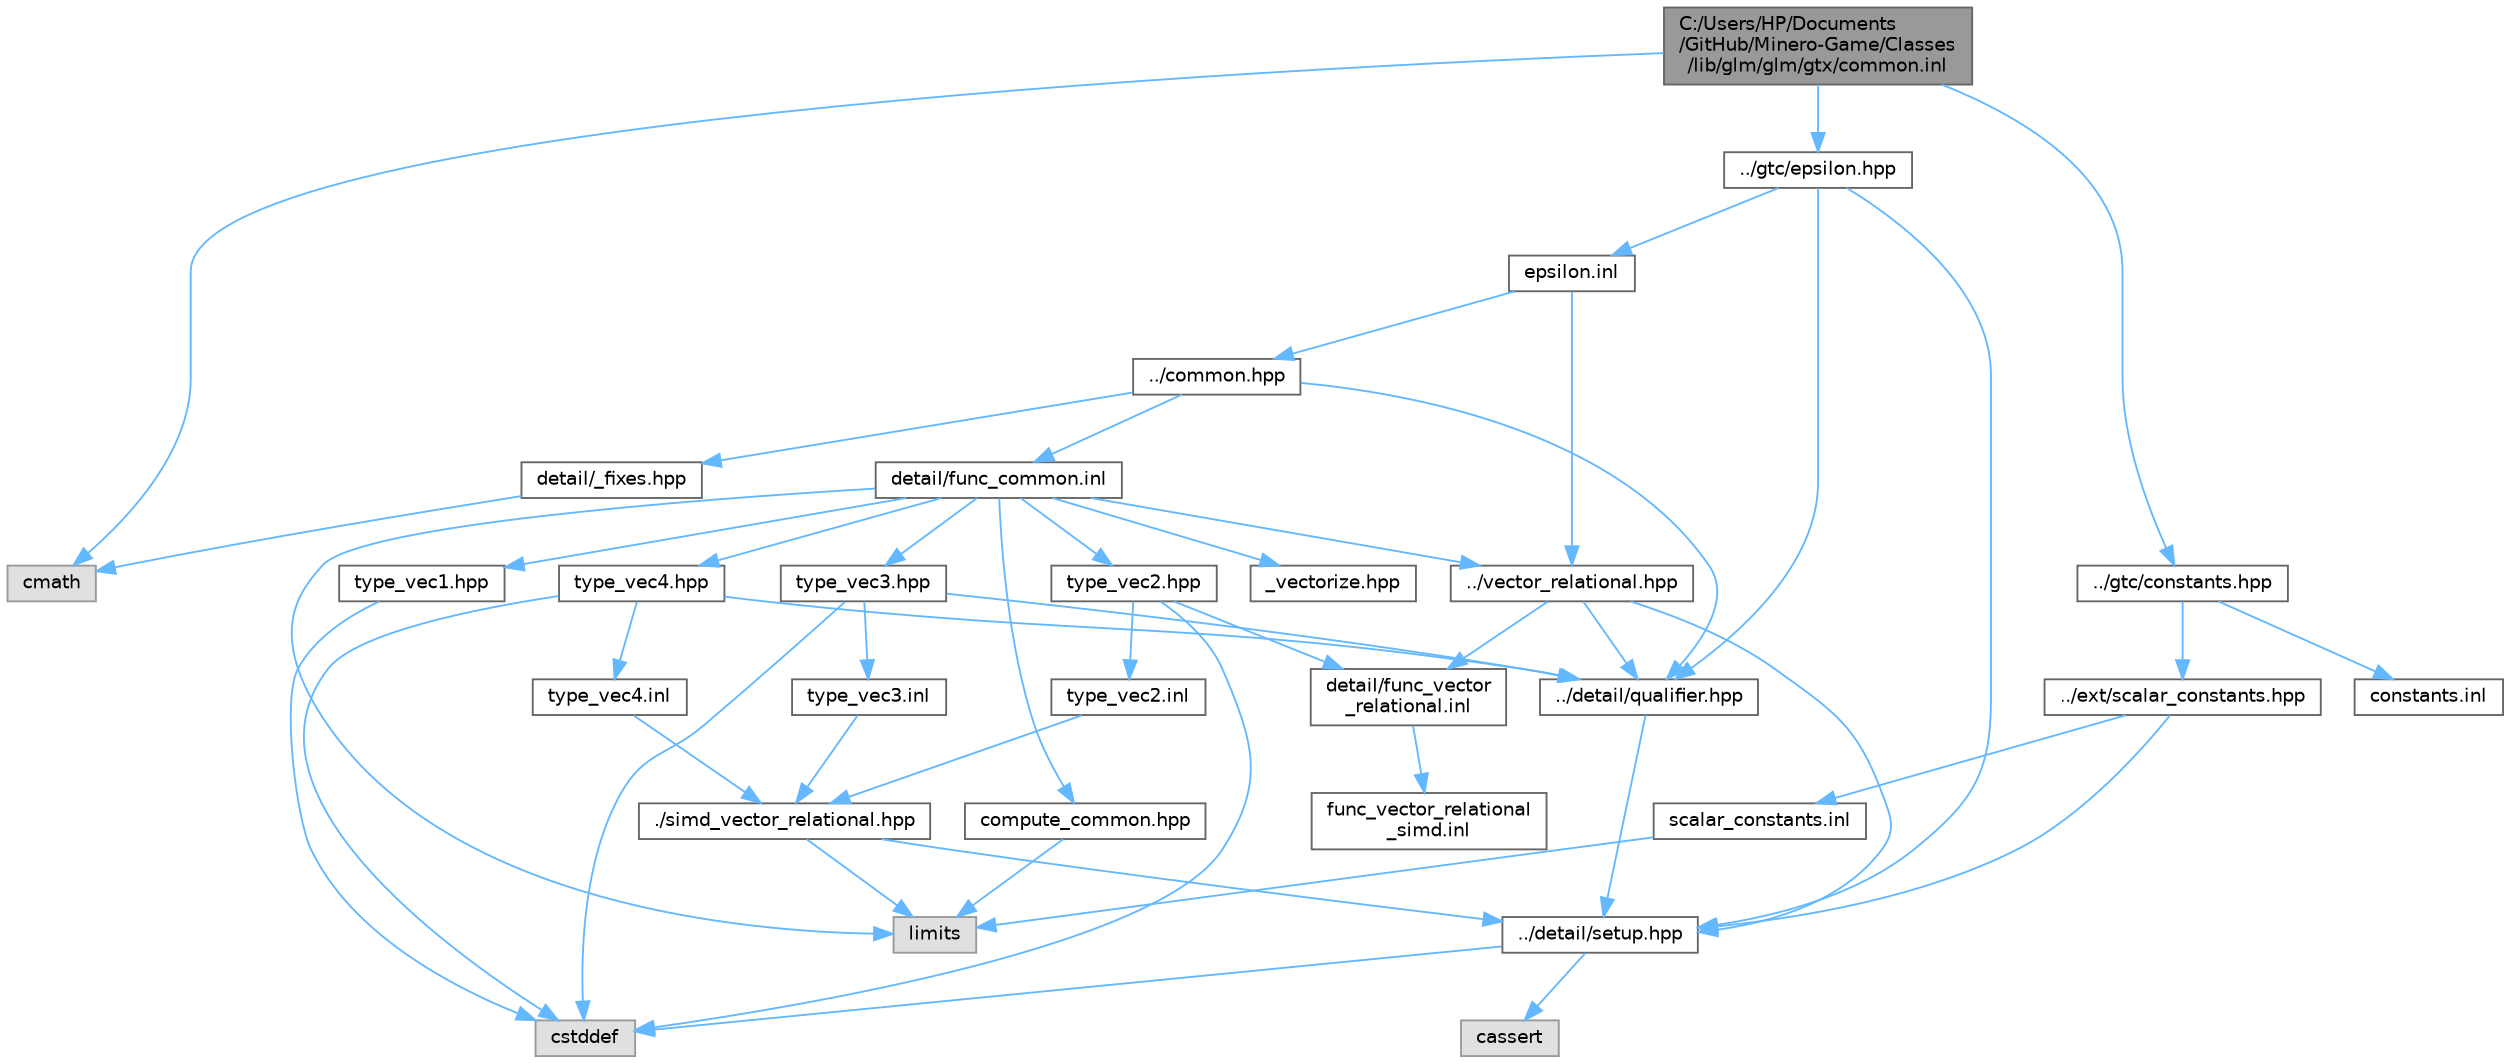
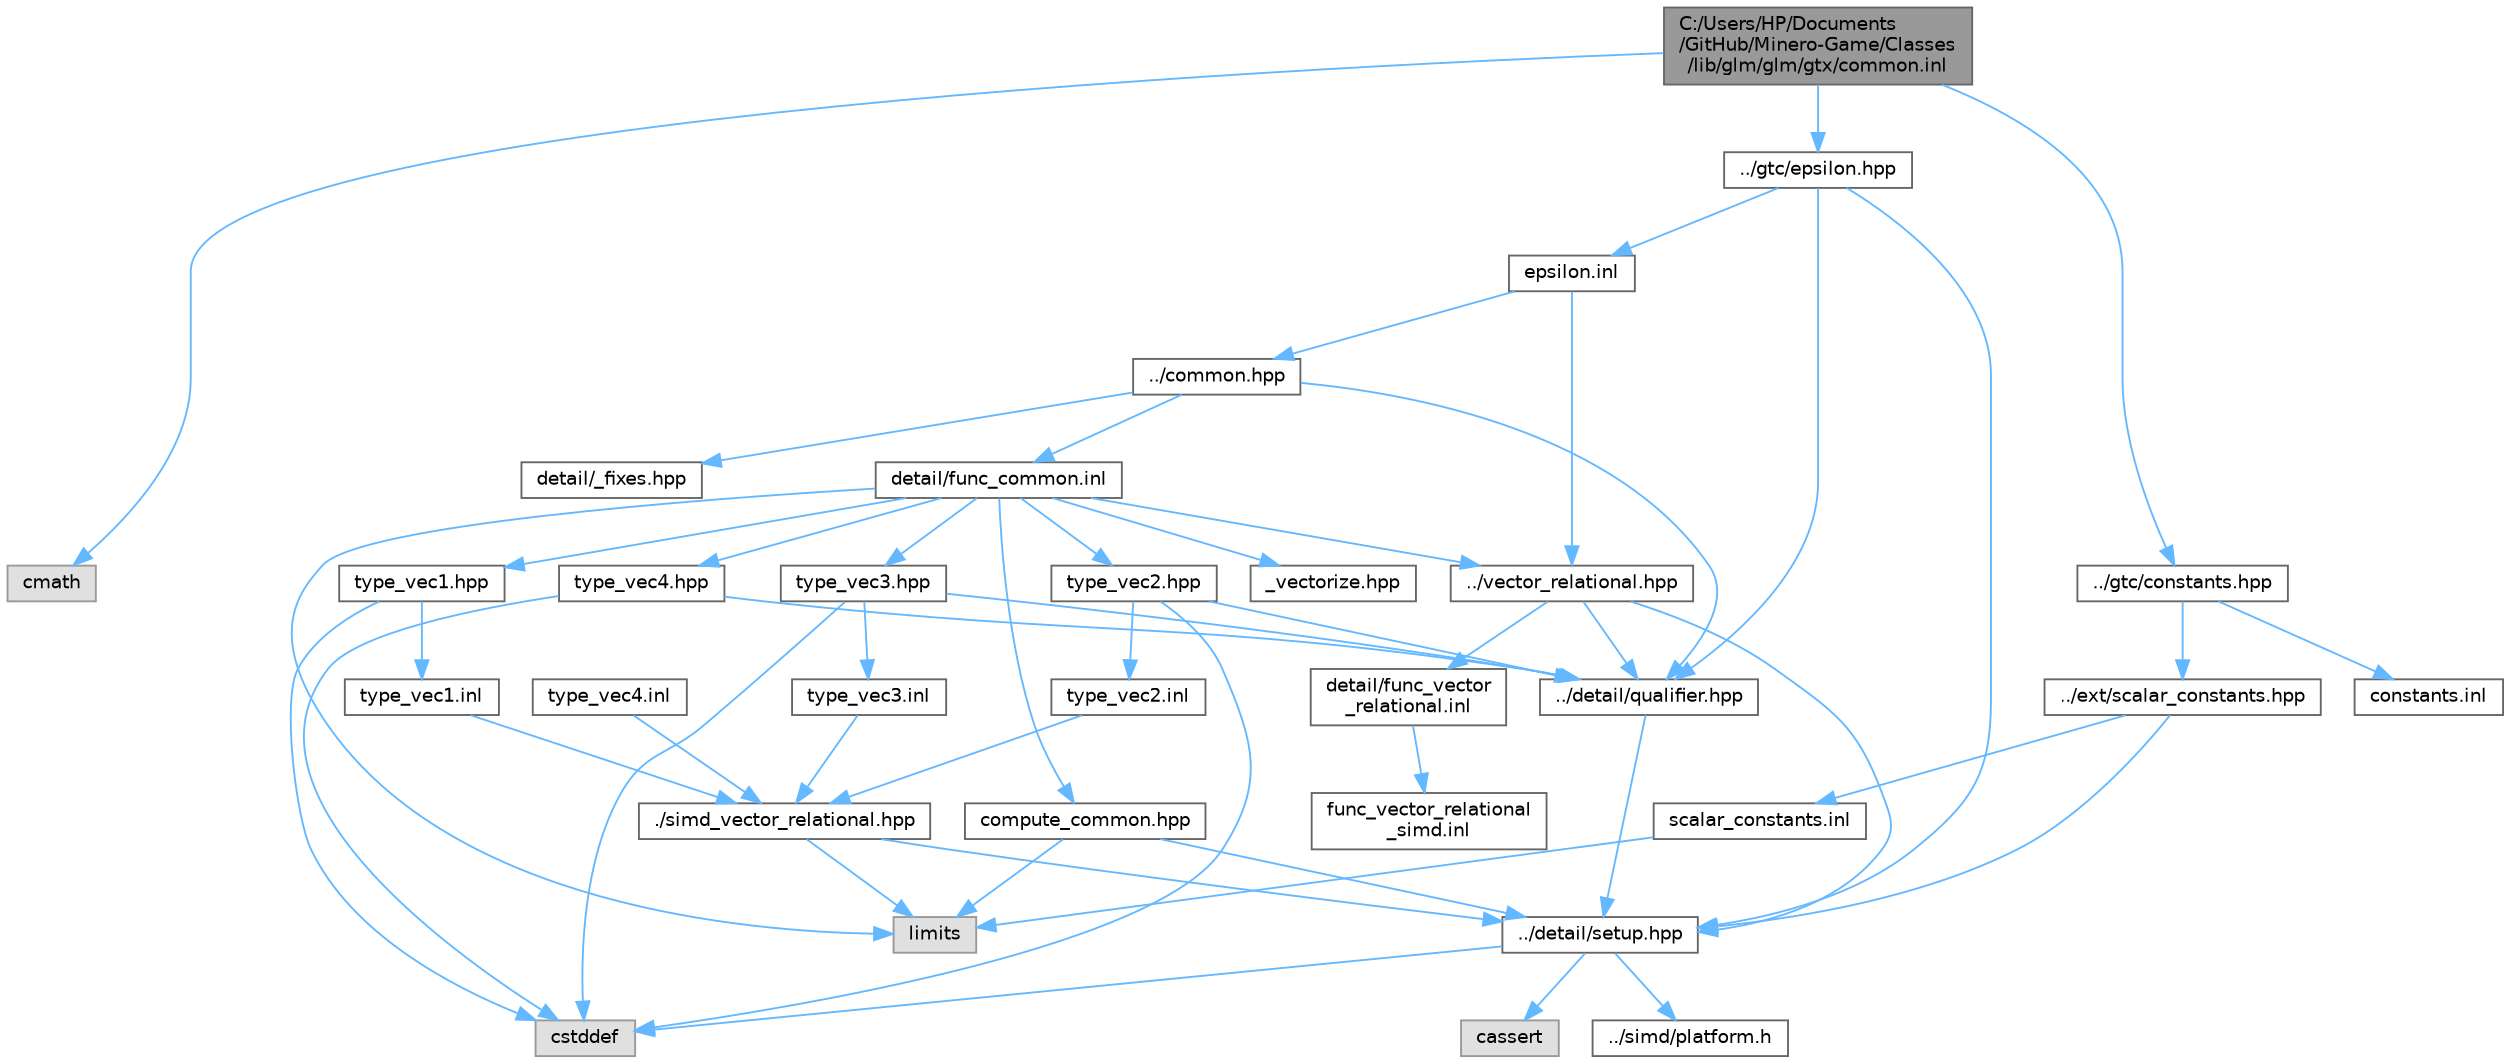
(318, 530) -> none
(628, 631) -> none
(1249, 632) -> (1339, 629)
none -> (422, 697)
none -> (1307, 871)
none -> (1690, 1038)
